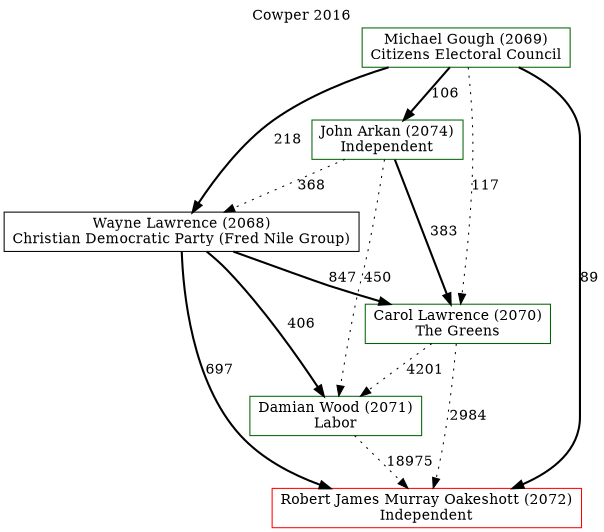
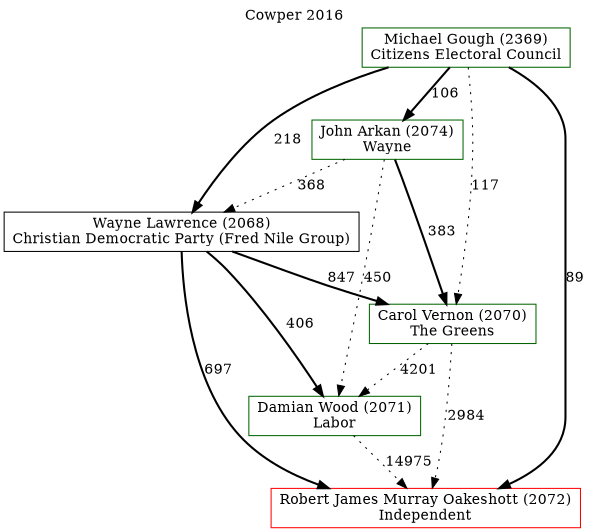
(466, 48) -> (466, 48)
(388, 140) -> (388, 140)
(458, 324) -> (453, 324)
(410, 462) -> (409, 462)
